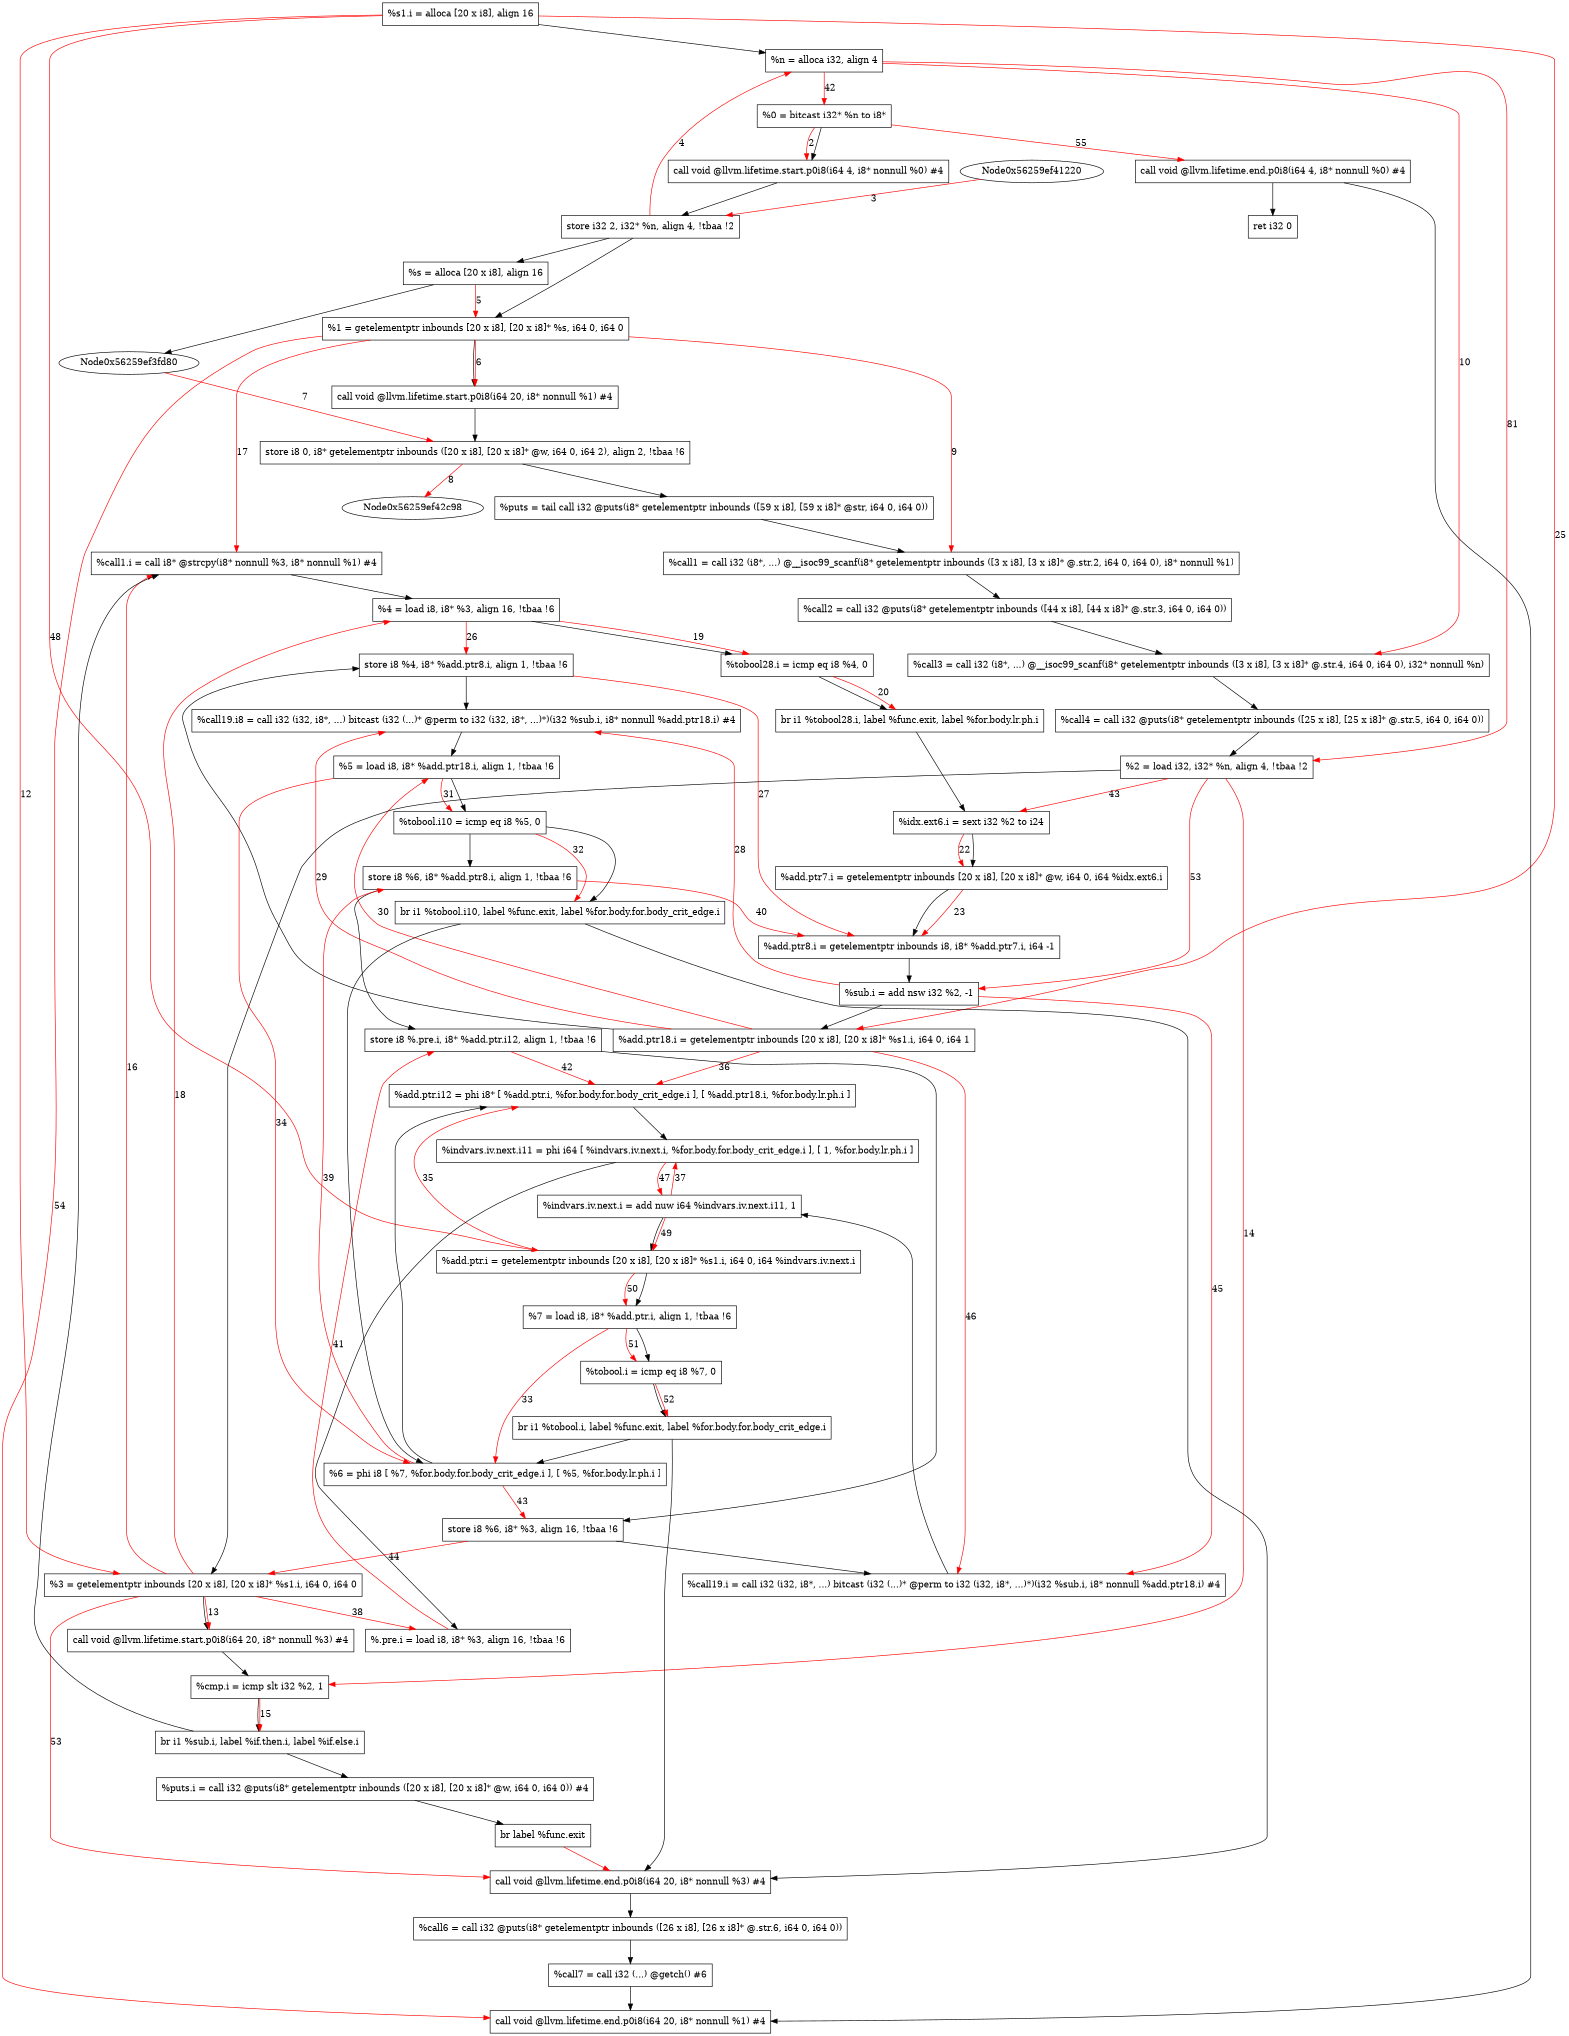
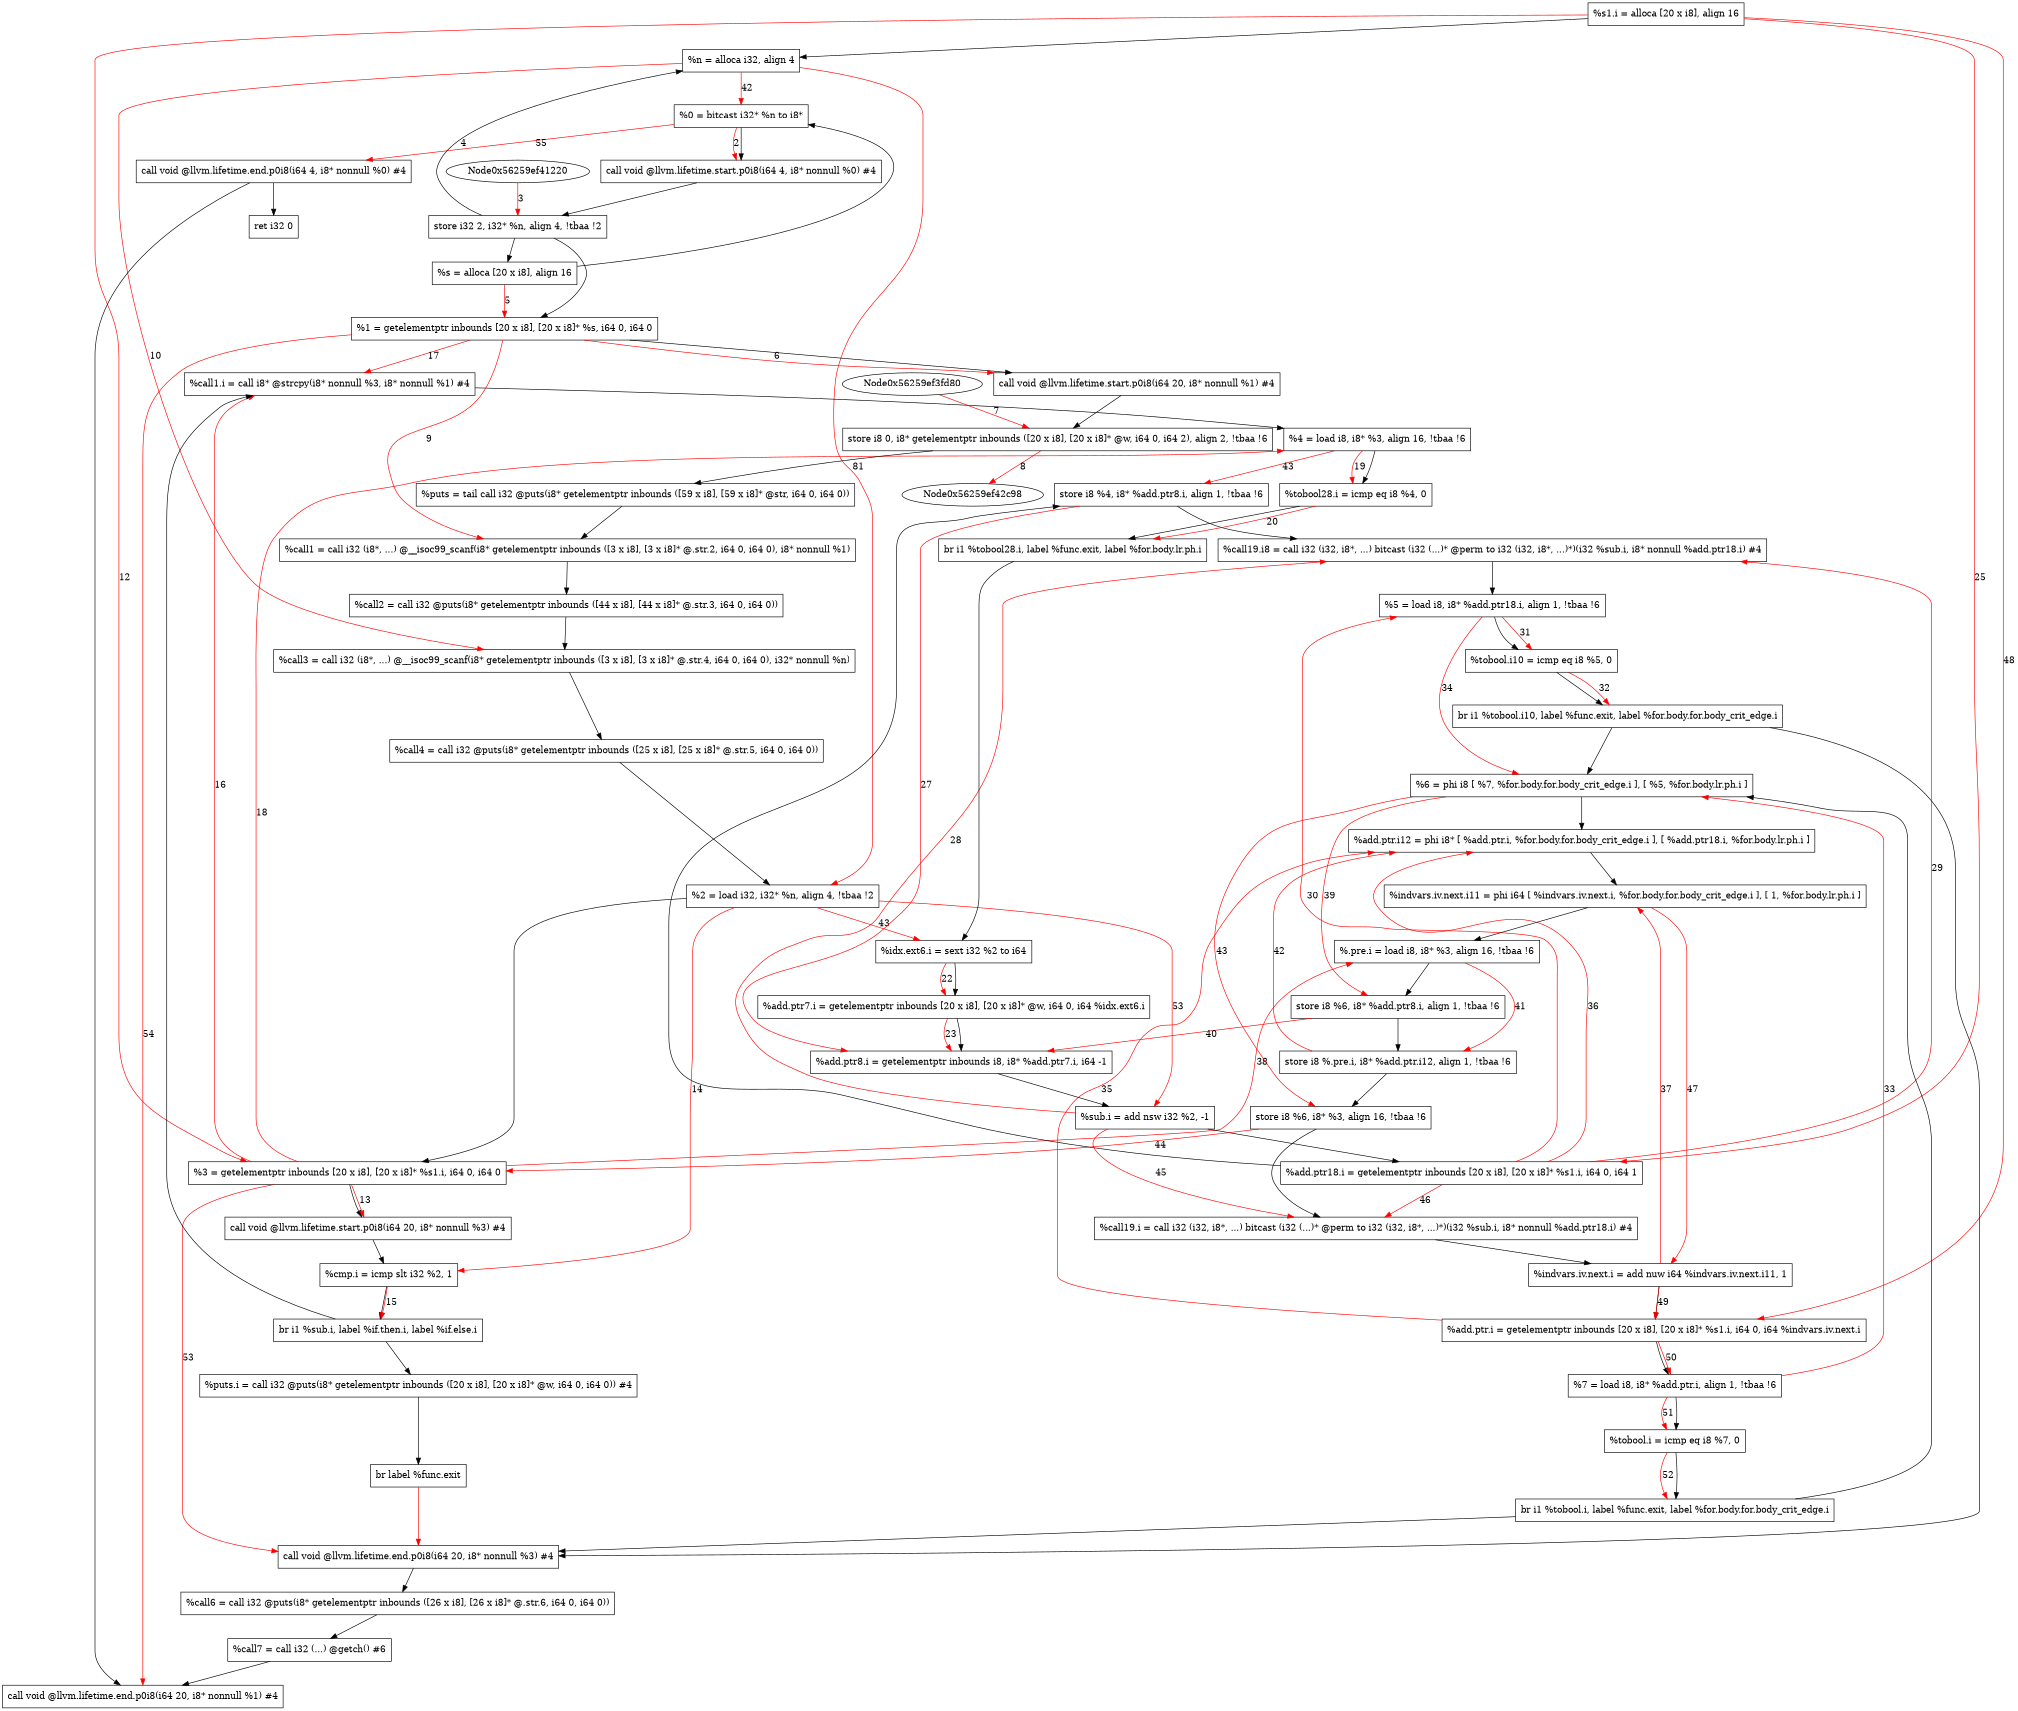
(694, 126) -> (515, 113)
(302, 318) -> (792, 229)
(472, 638) -> (1288, 467)
(971, 823) -> (954, 952)
(470, 847) -> (1419, 977)
